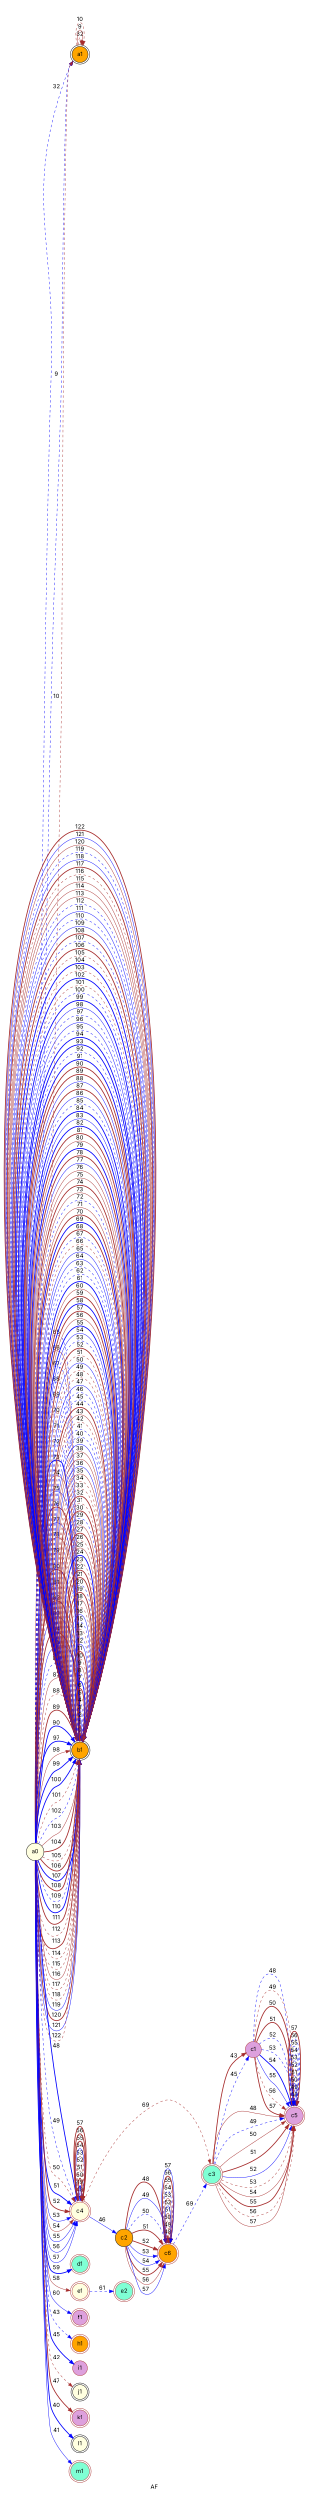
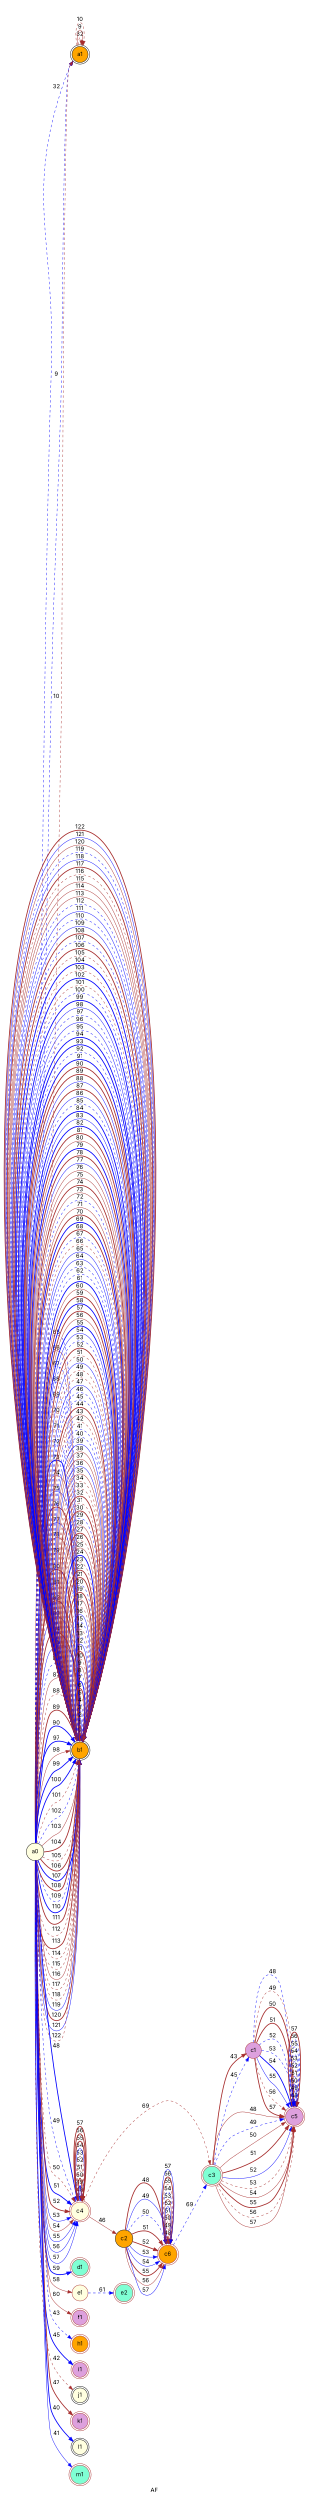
(40, 2090) -> (40, 2090)
(101, 2224) -> (101, 2224)
(80, 2291) -> (80, 2293)
(80, 2368) -> (80, 2370)
